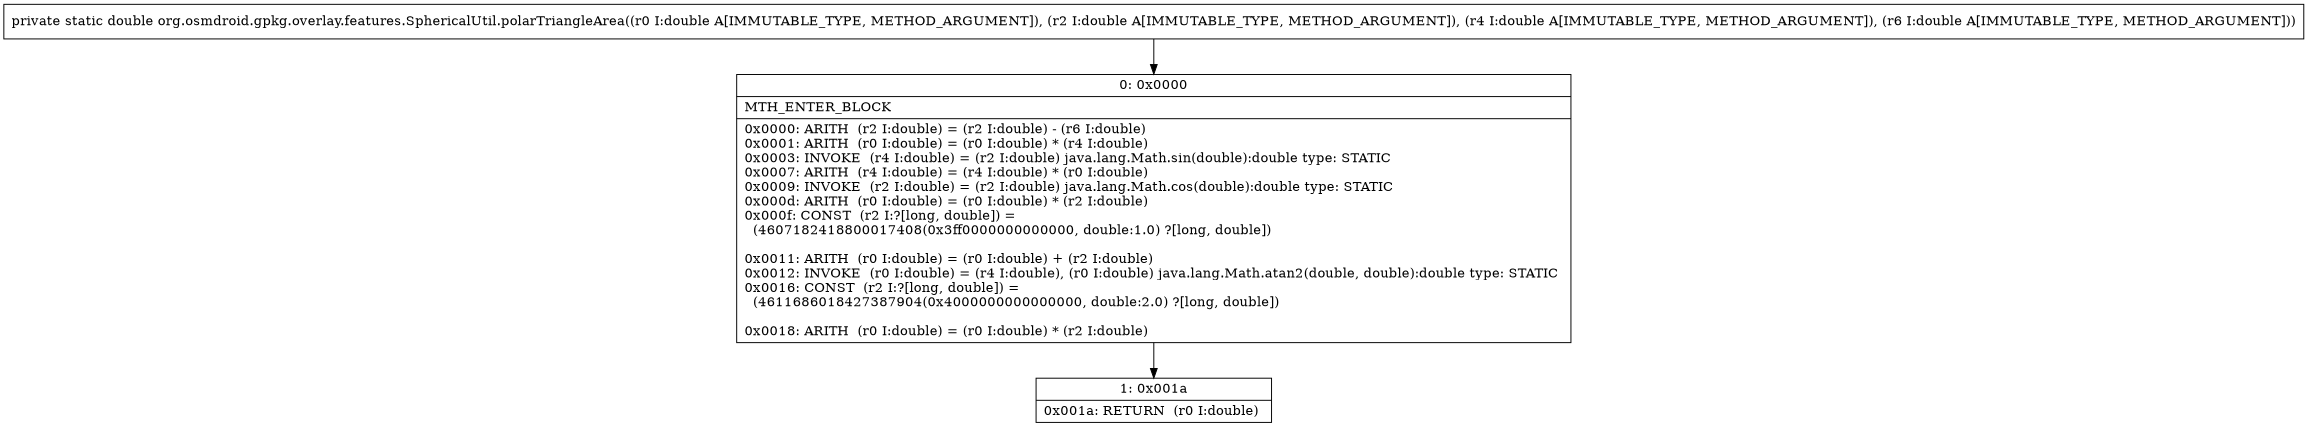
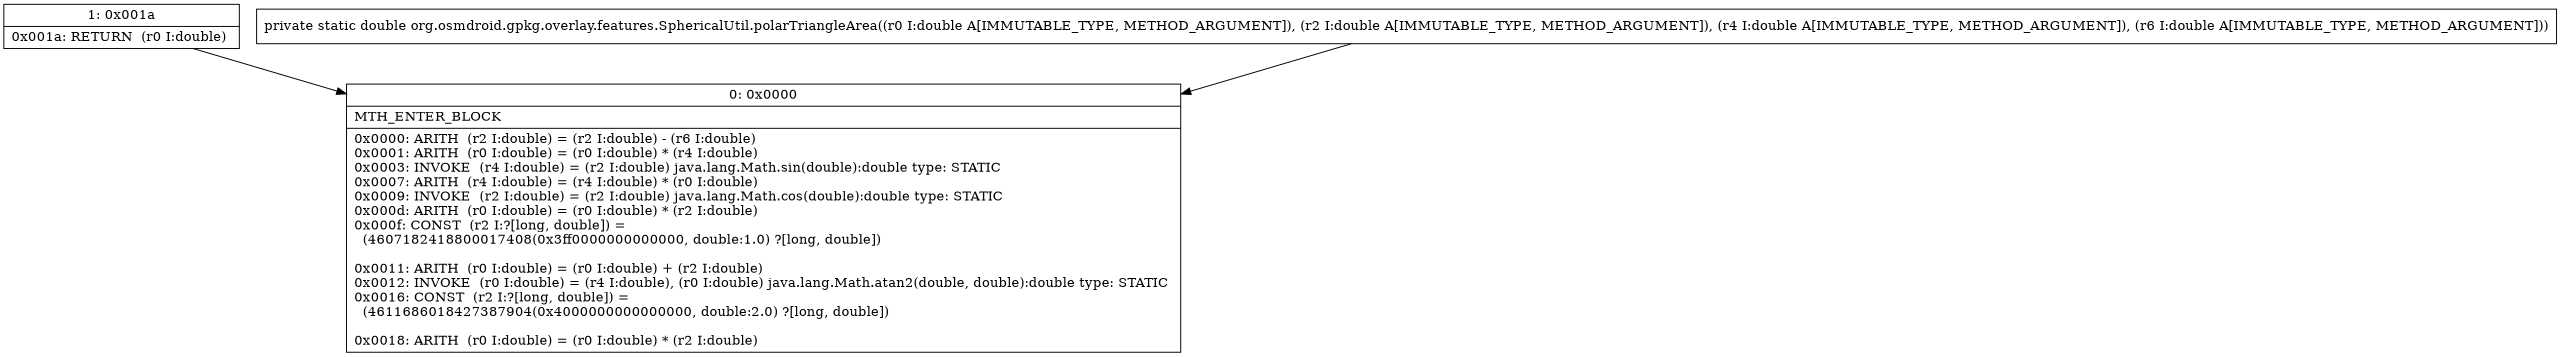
(1154, 355) -> (265, 70)
